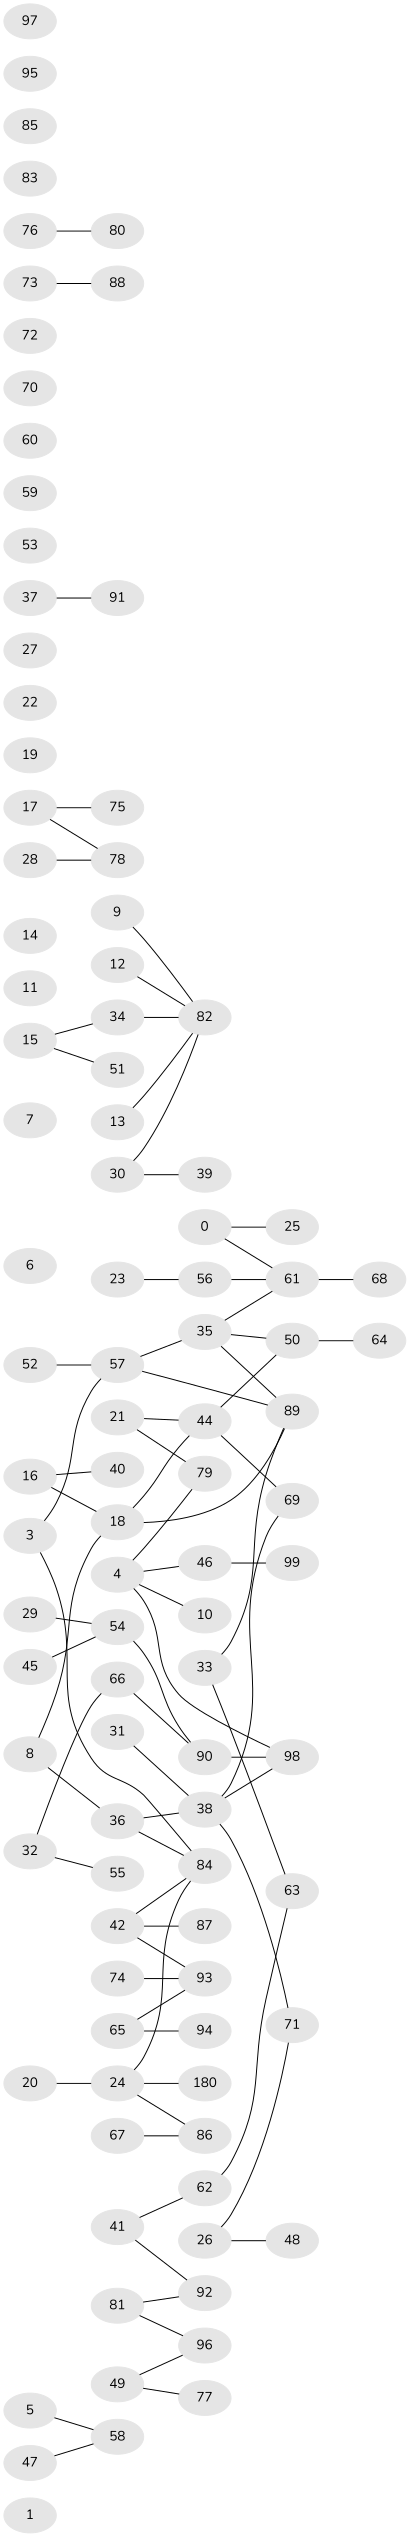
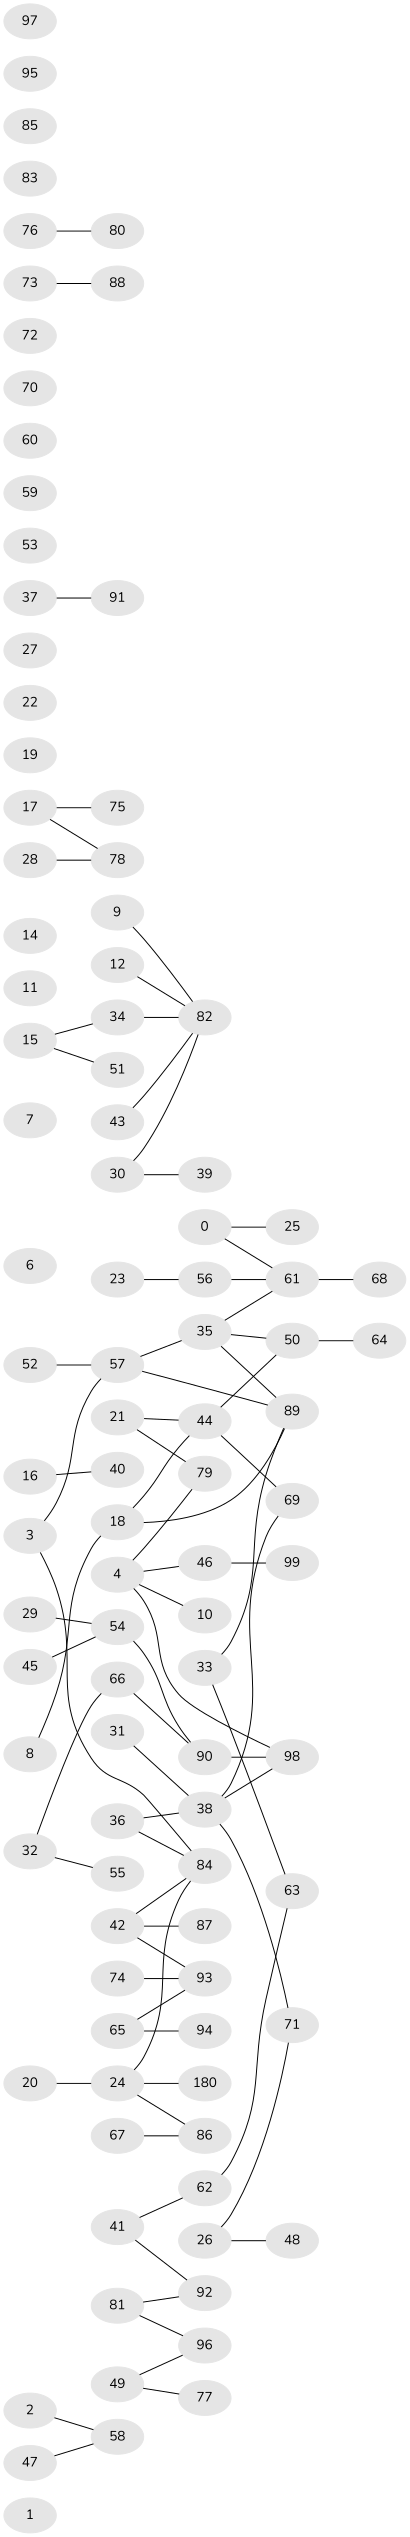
(117, 1122) -> (117, 1122)
(74, 1499) -> none
(74, 1788) -> none
(30, 2411) -> (30, 2411)
